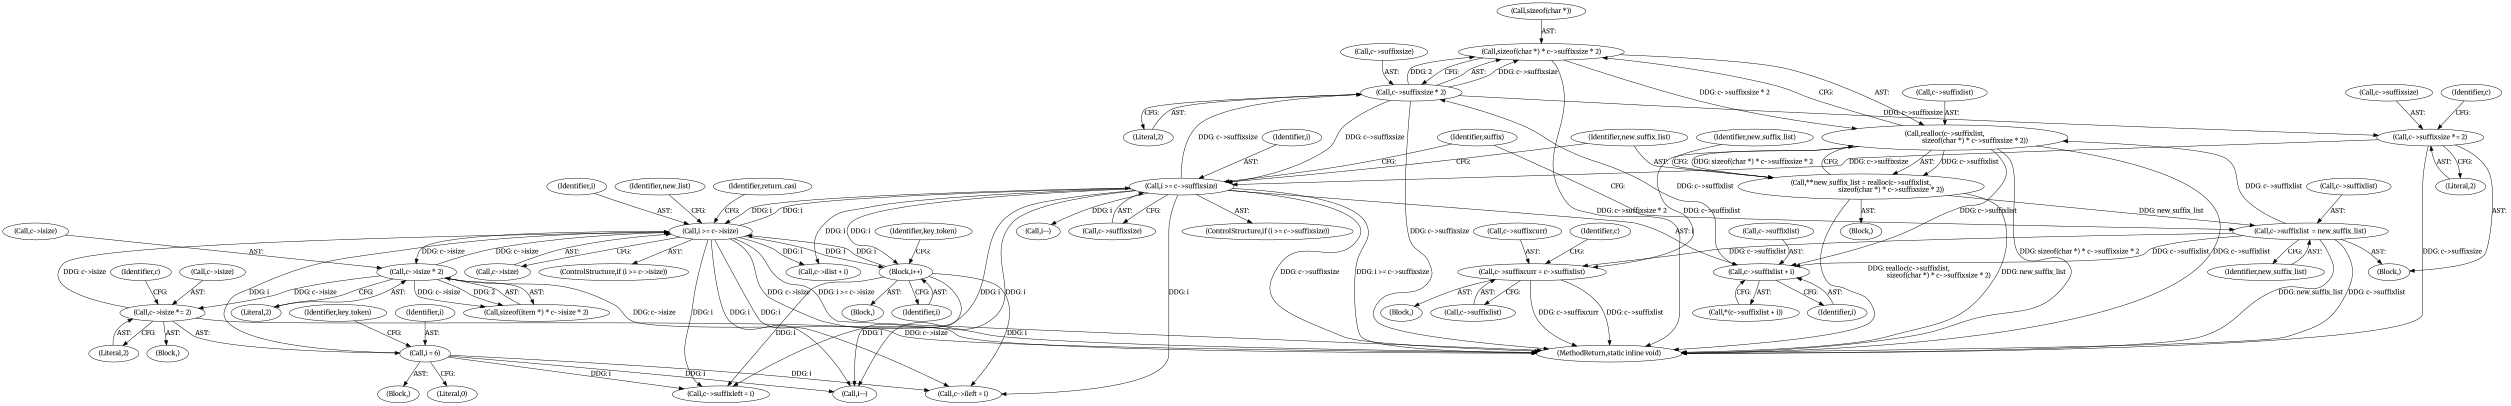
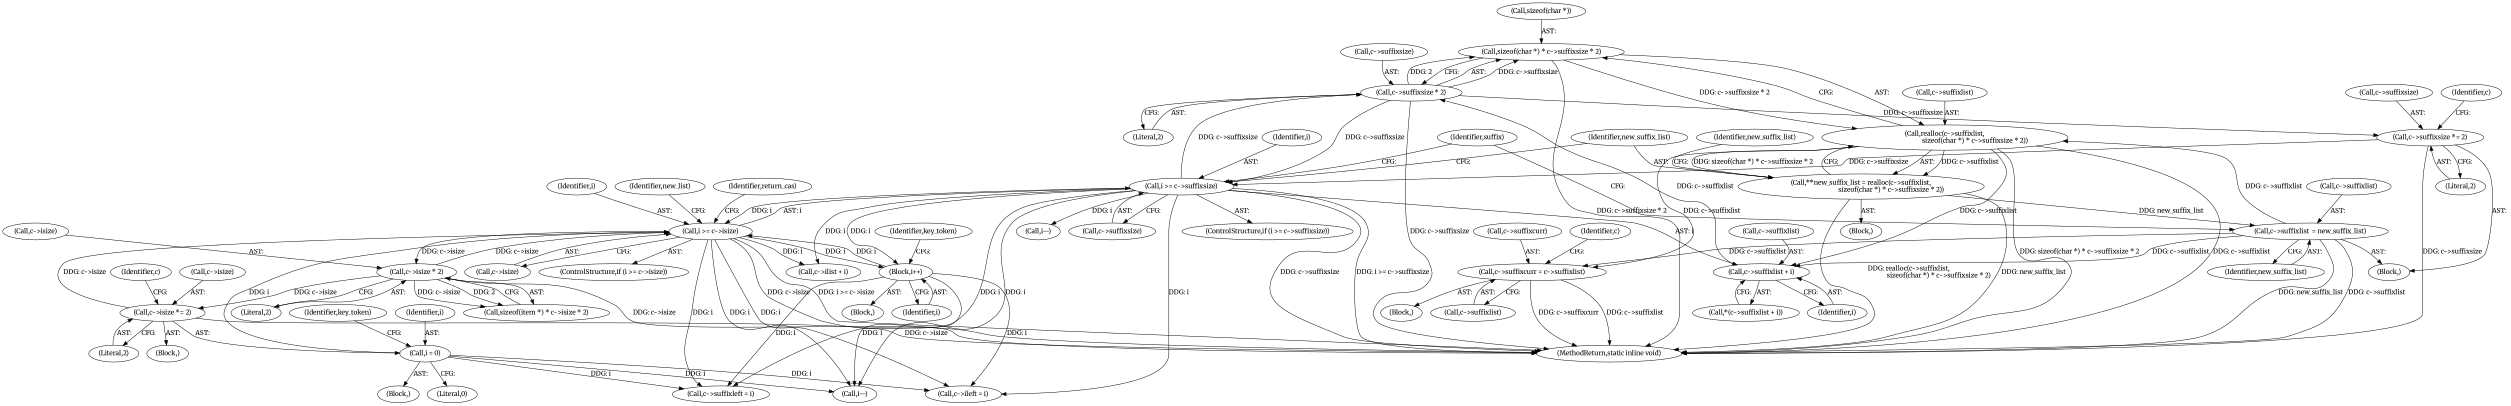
(793, 211) -> (793, 211)
(513, 293) -> (513, 293)
(425, 354) -> (425, 354)
